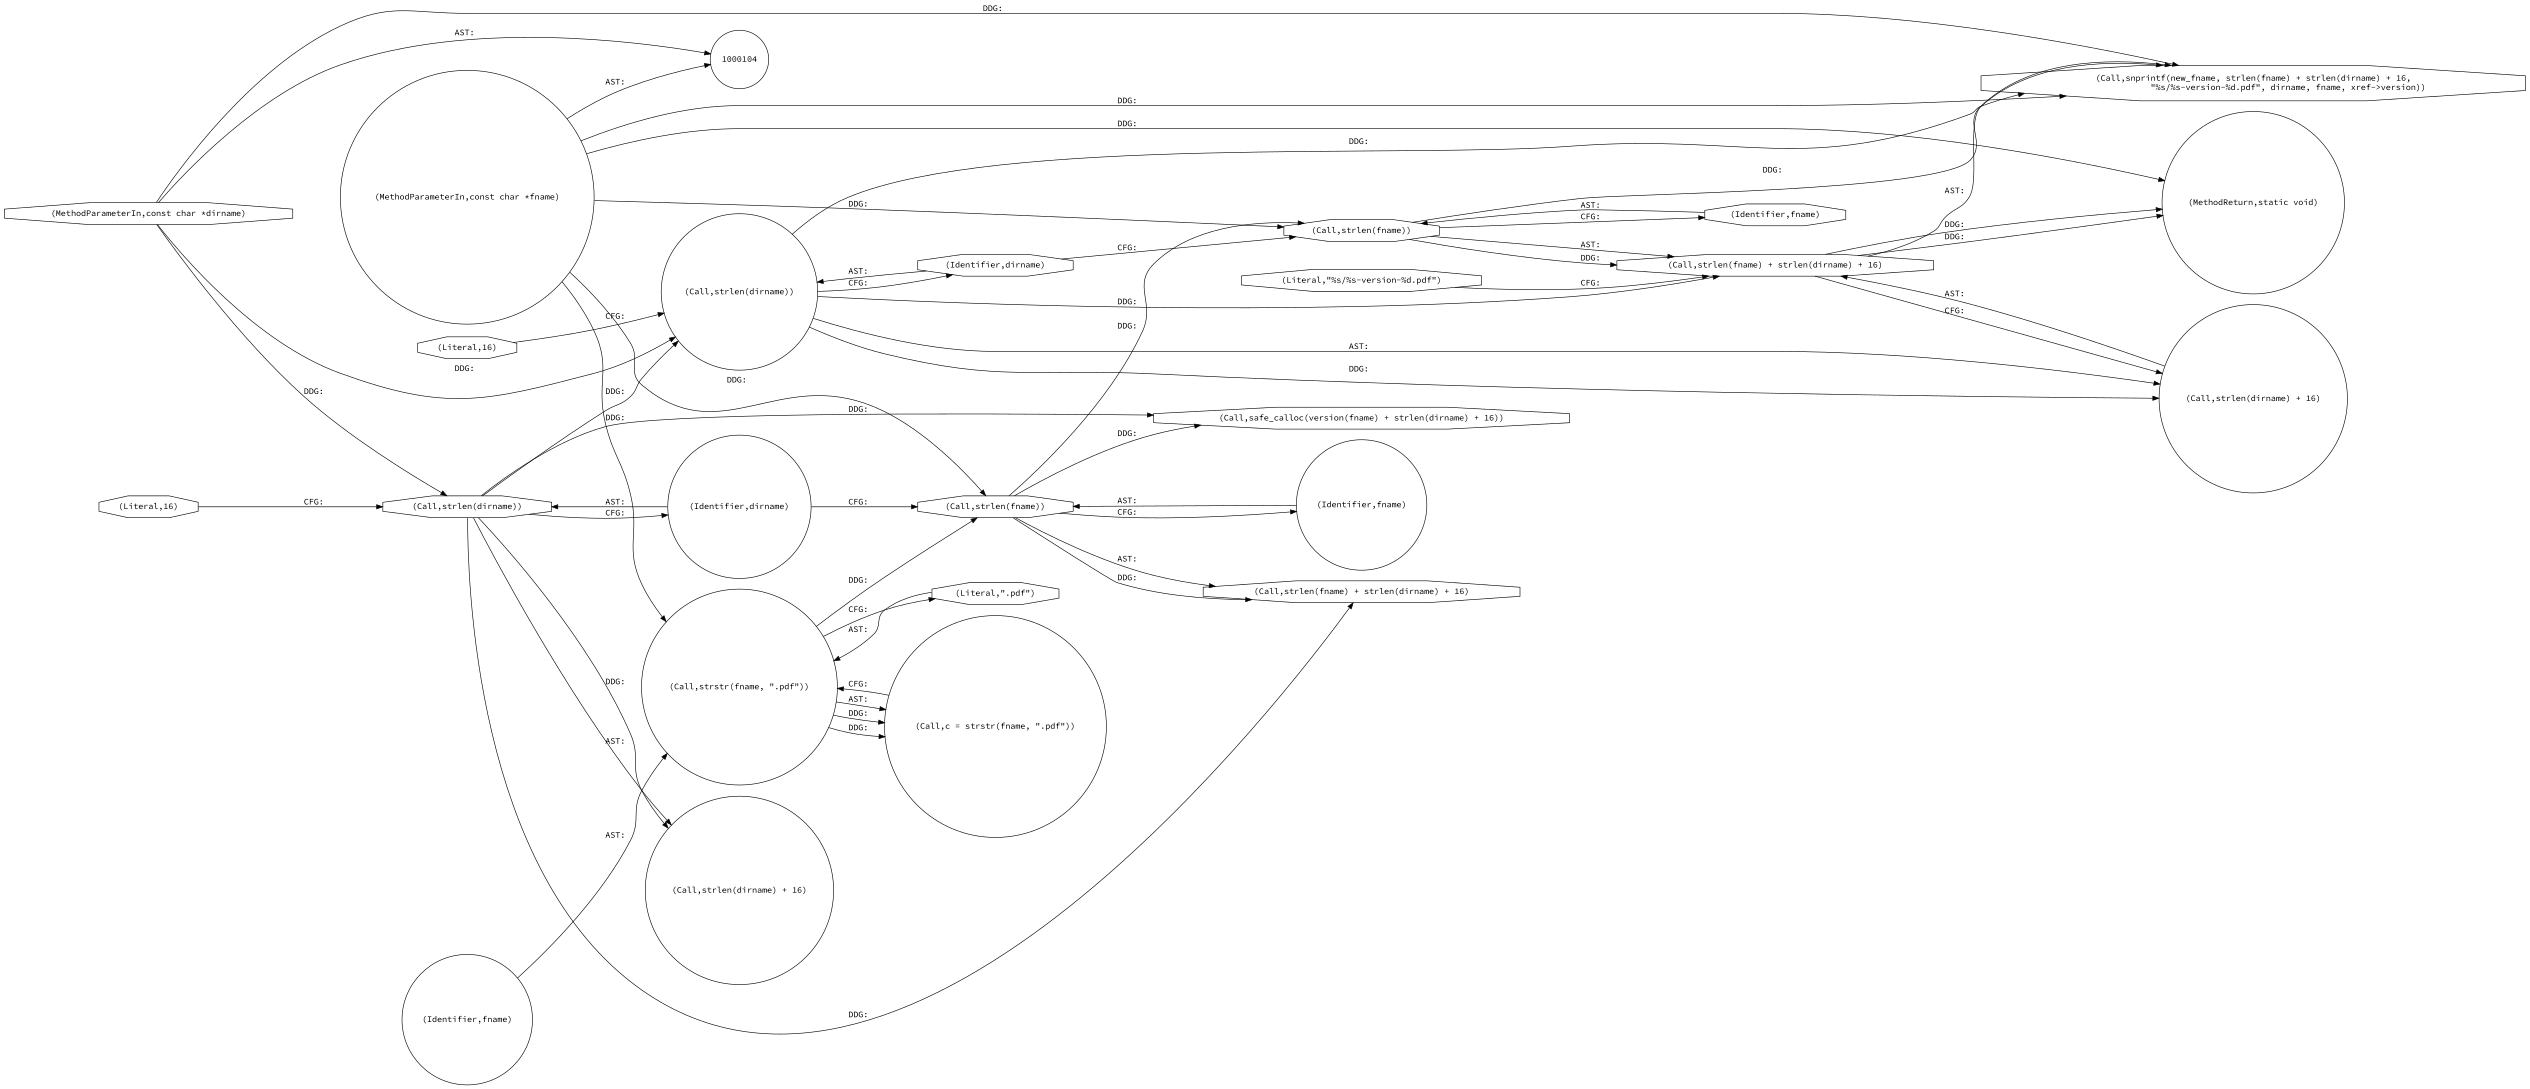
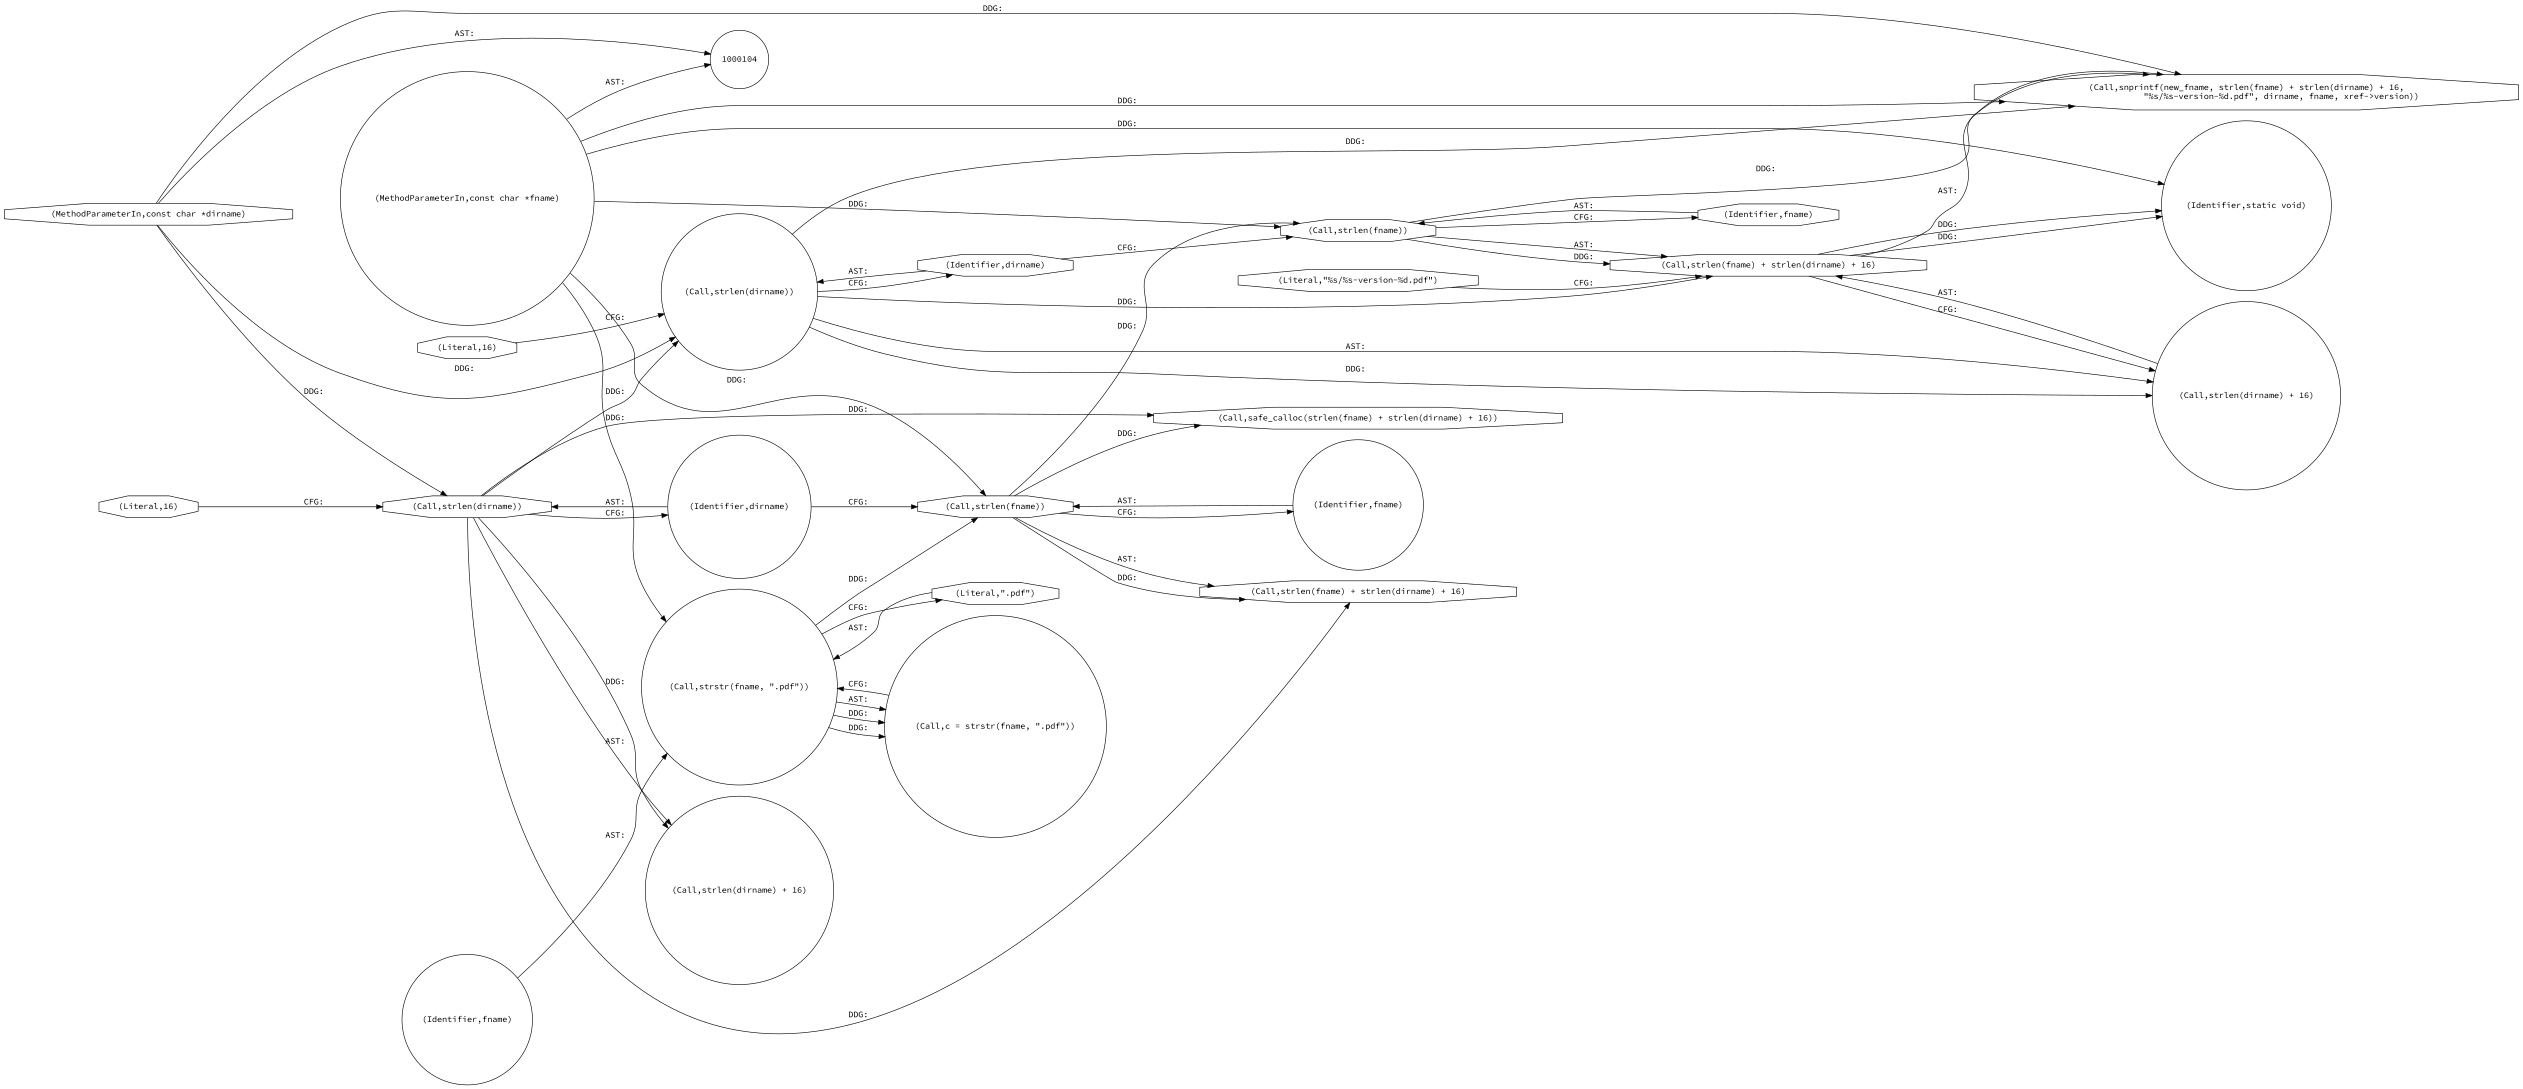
(2253, 203) -> (2246, 206)
(1362, 418) -> (1358, 418)
